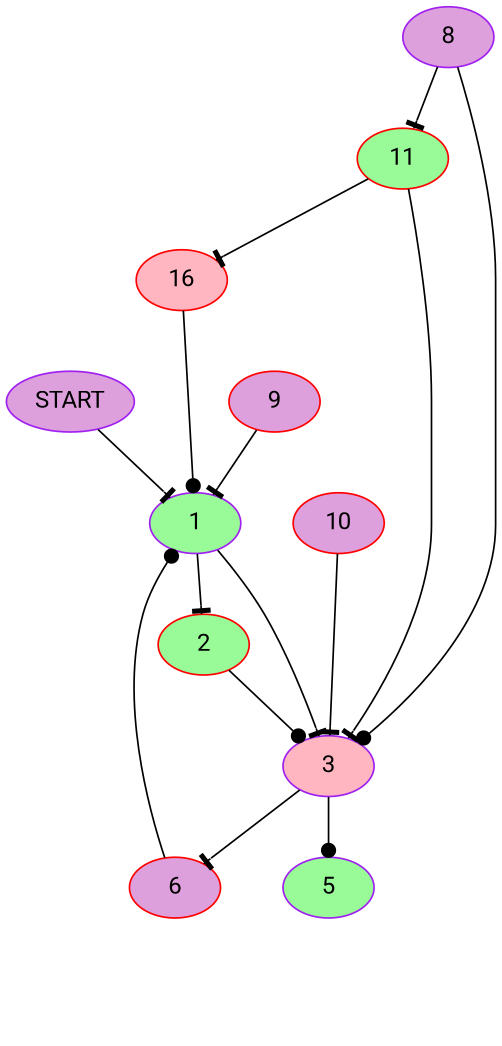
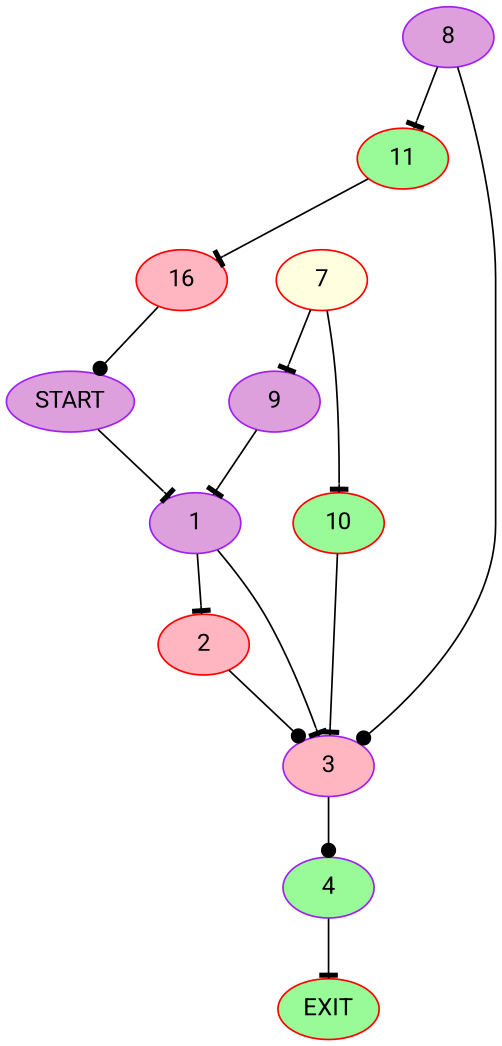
none -> (322, 280)
(188, 395) -> (132, 335)
(275, 402) -> (275, 402)
(431, 468) -> none
(195, 523) -> (195, 523)
(339, 523) -> (339, 523)
(204, 645) -> (204, 645)
(175, 888) -> none
(329, 888) -> (329, 888)
none -> (329, 1009)
